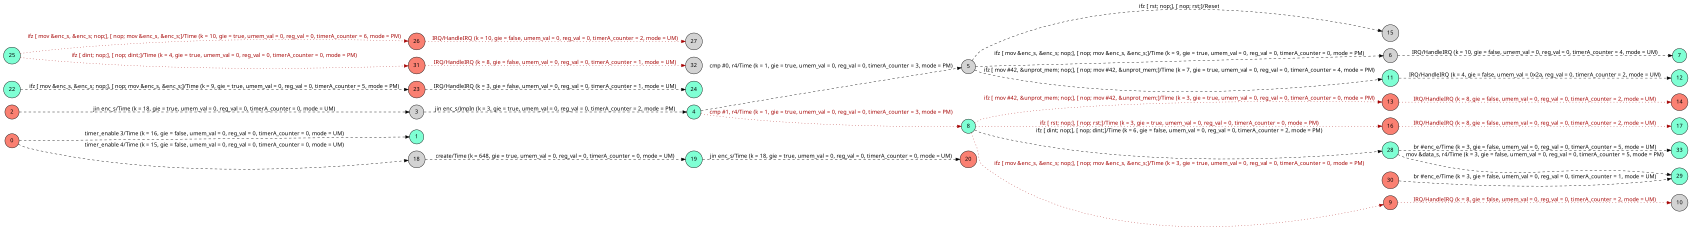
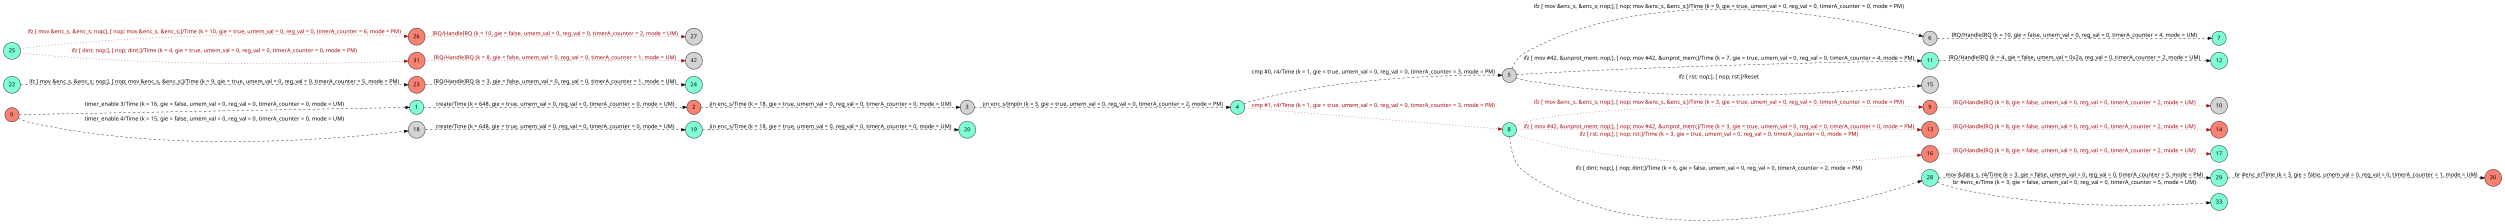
(694, 65) -> (694, 61)
none -> (553, 107)
(968, 159) -> (967, 130)
(1533, 186) -> (2354, 178)
